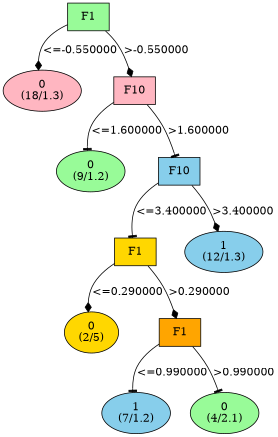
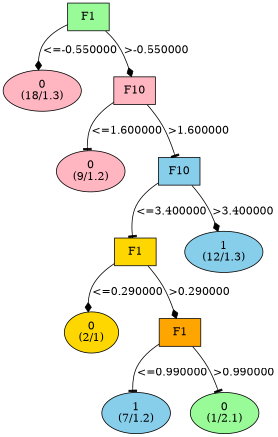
(91, 171) -> (91, 171)
(91, 332) -> (91, 332)
(225, 413) -> (225, 413)
